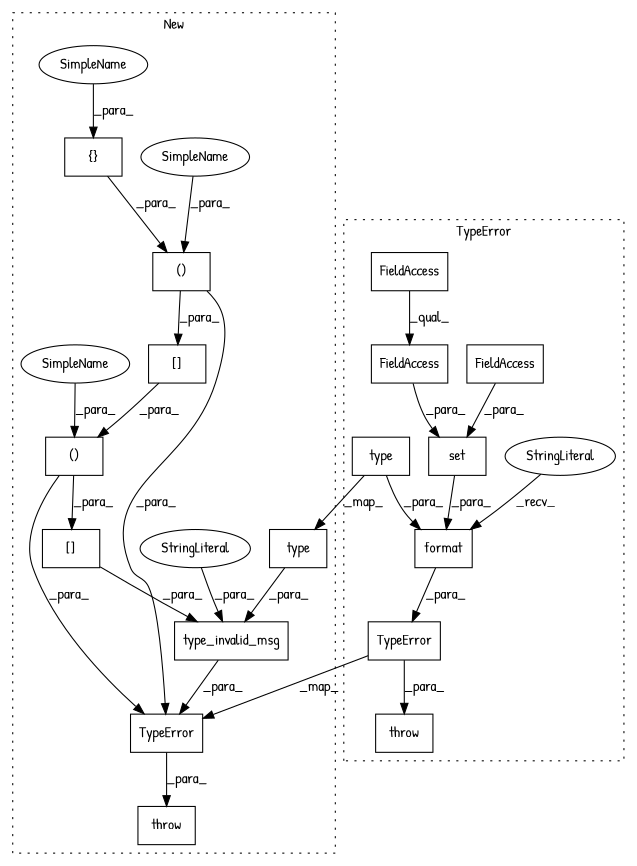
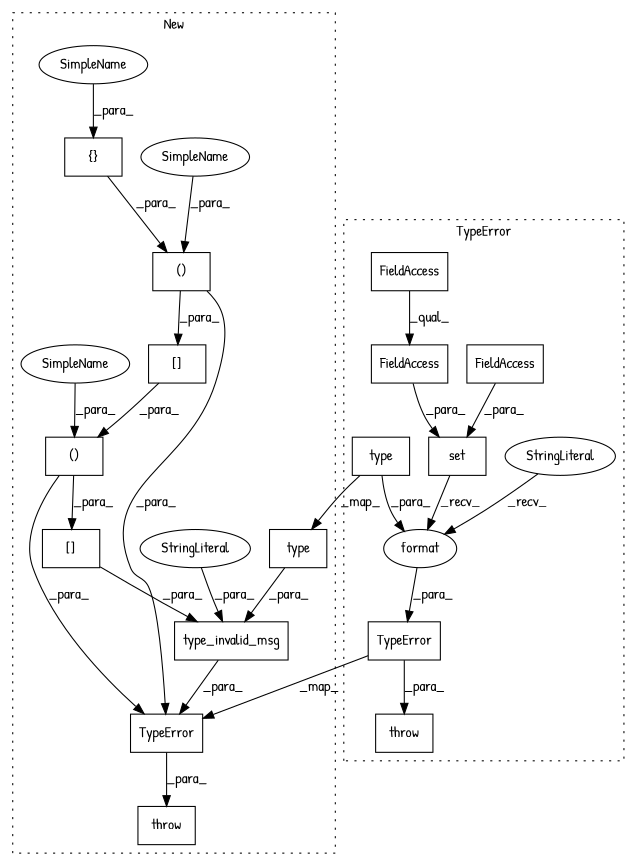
(472, 502) -> (461, 502)
(444, 549) -> (420, 549)
